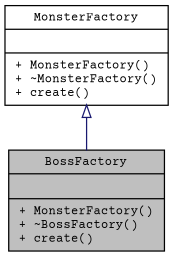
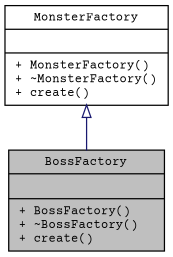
(87, 211) -> (75, 211)
